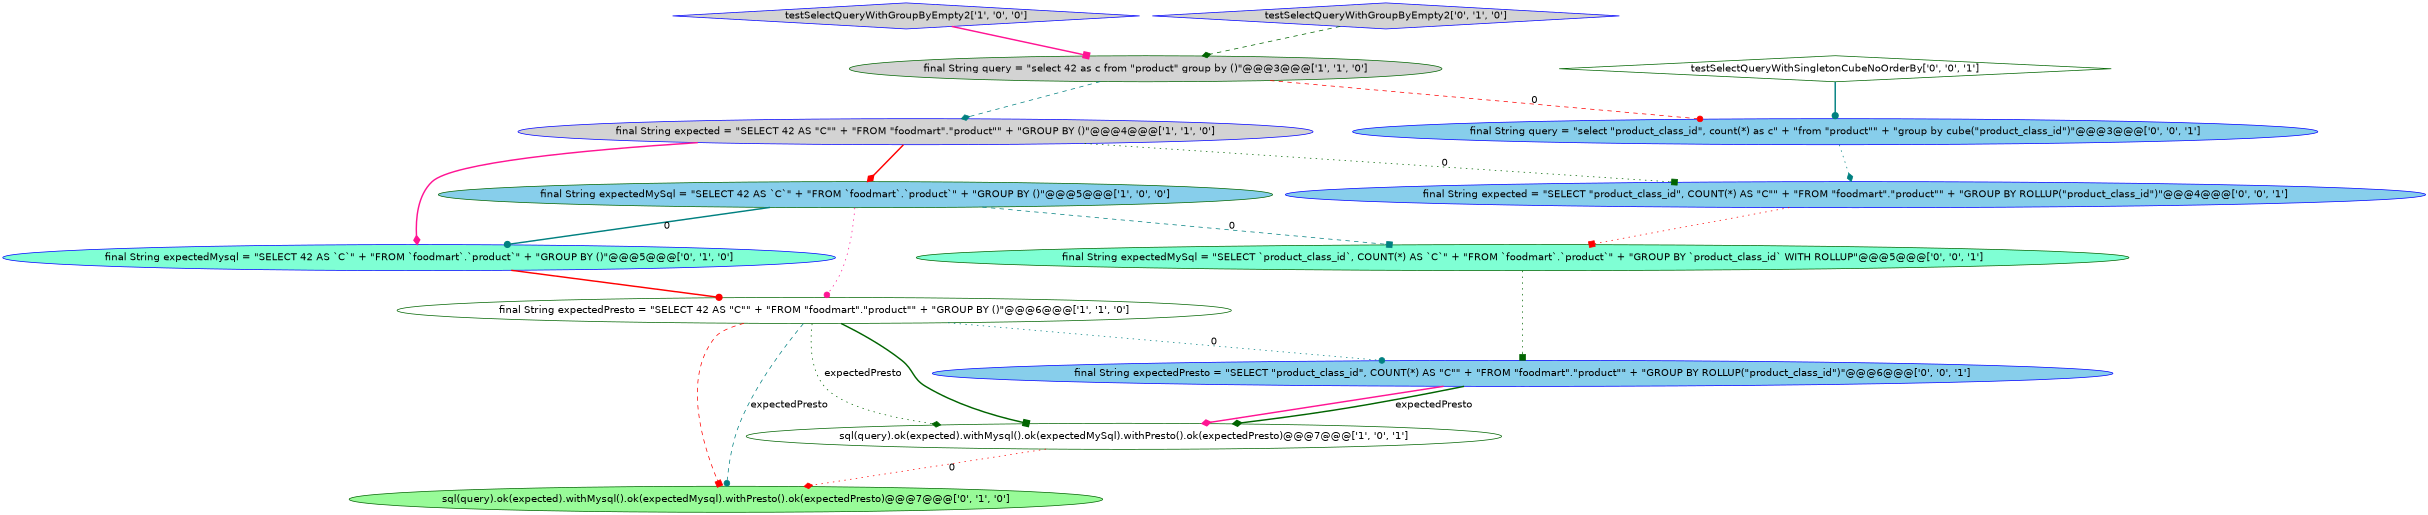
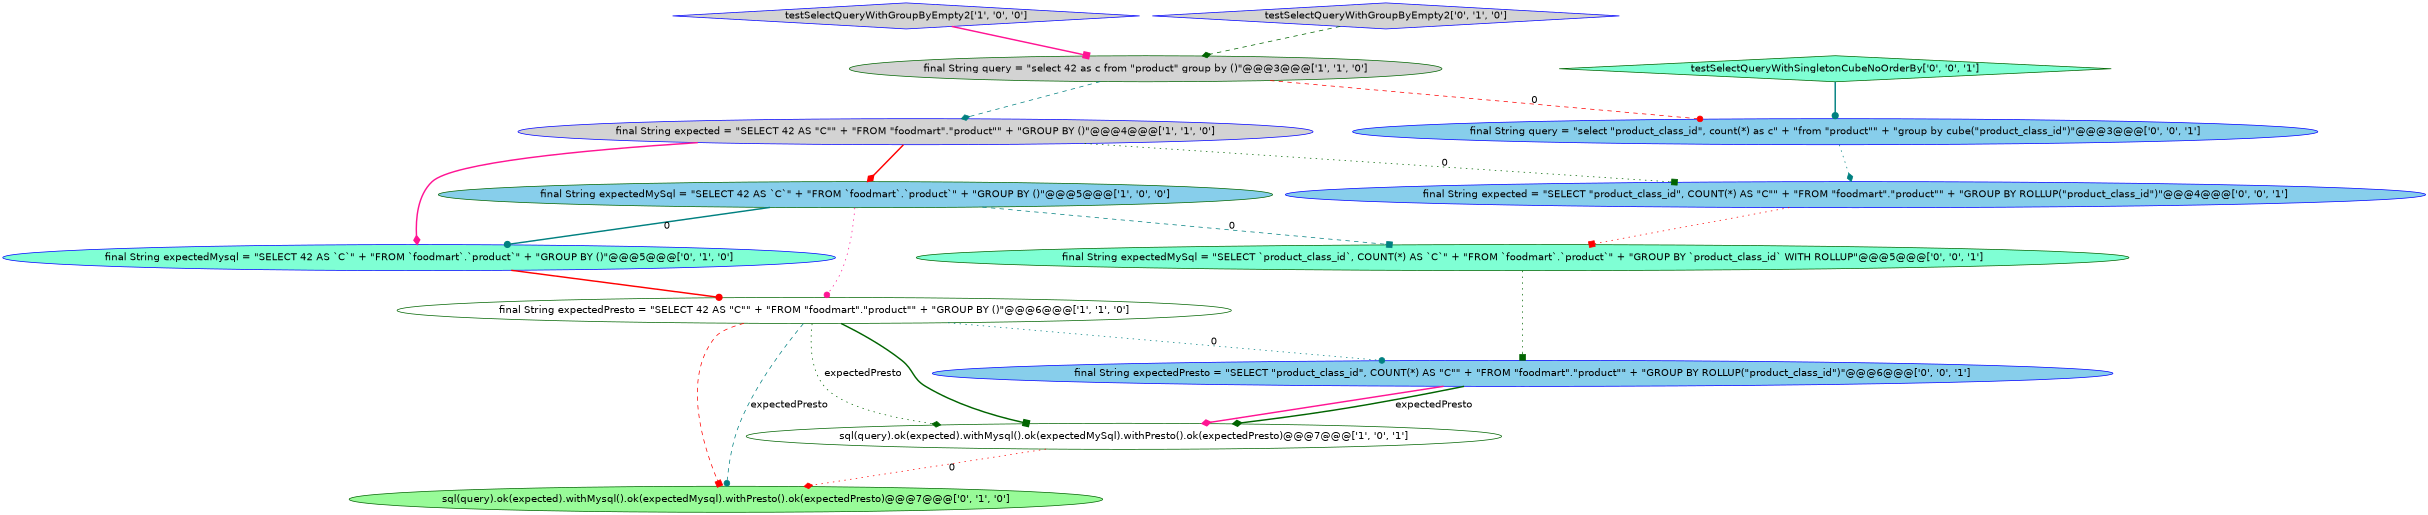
(1835, 69) -> (1835, 69)
